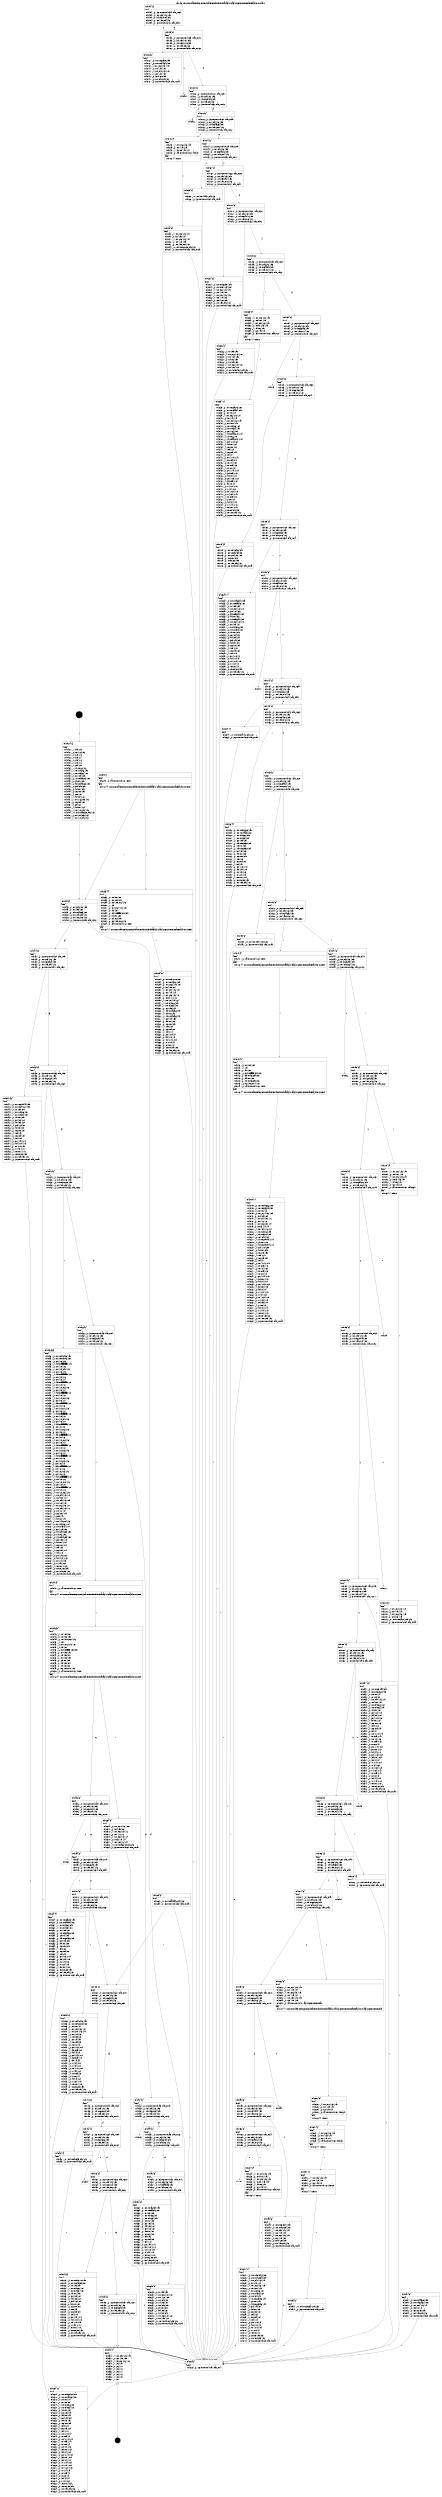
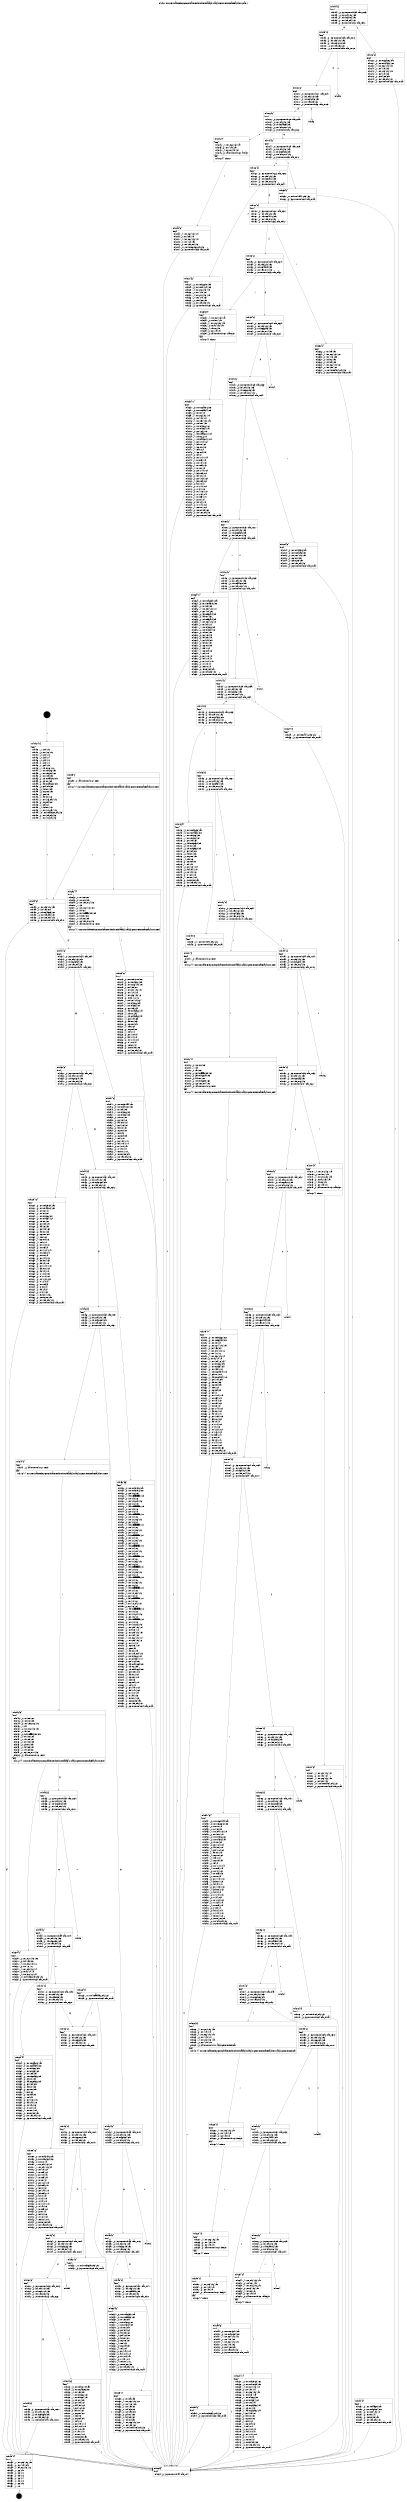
(132, 2382) -> (9, 1945)
